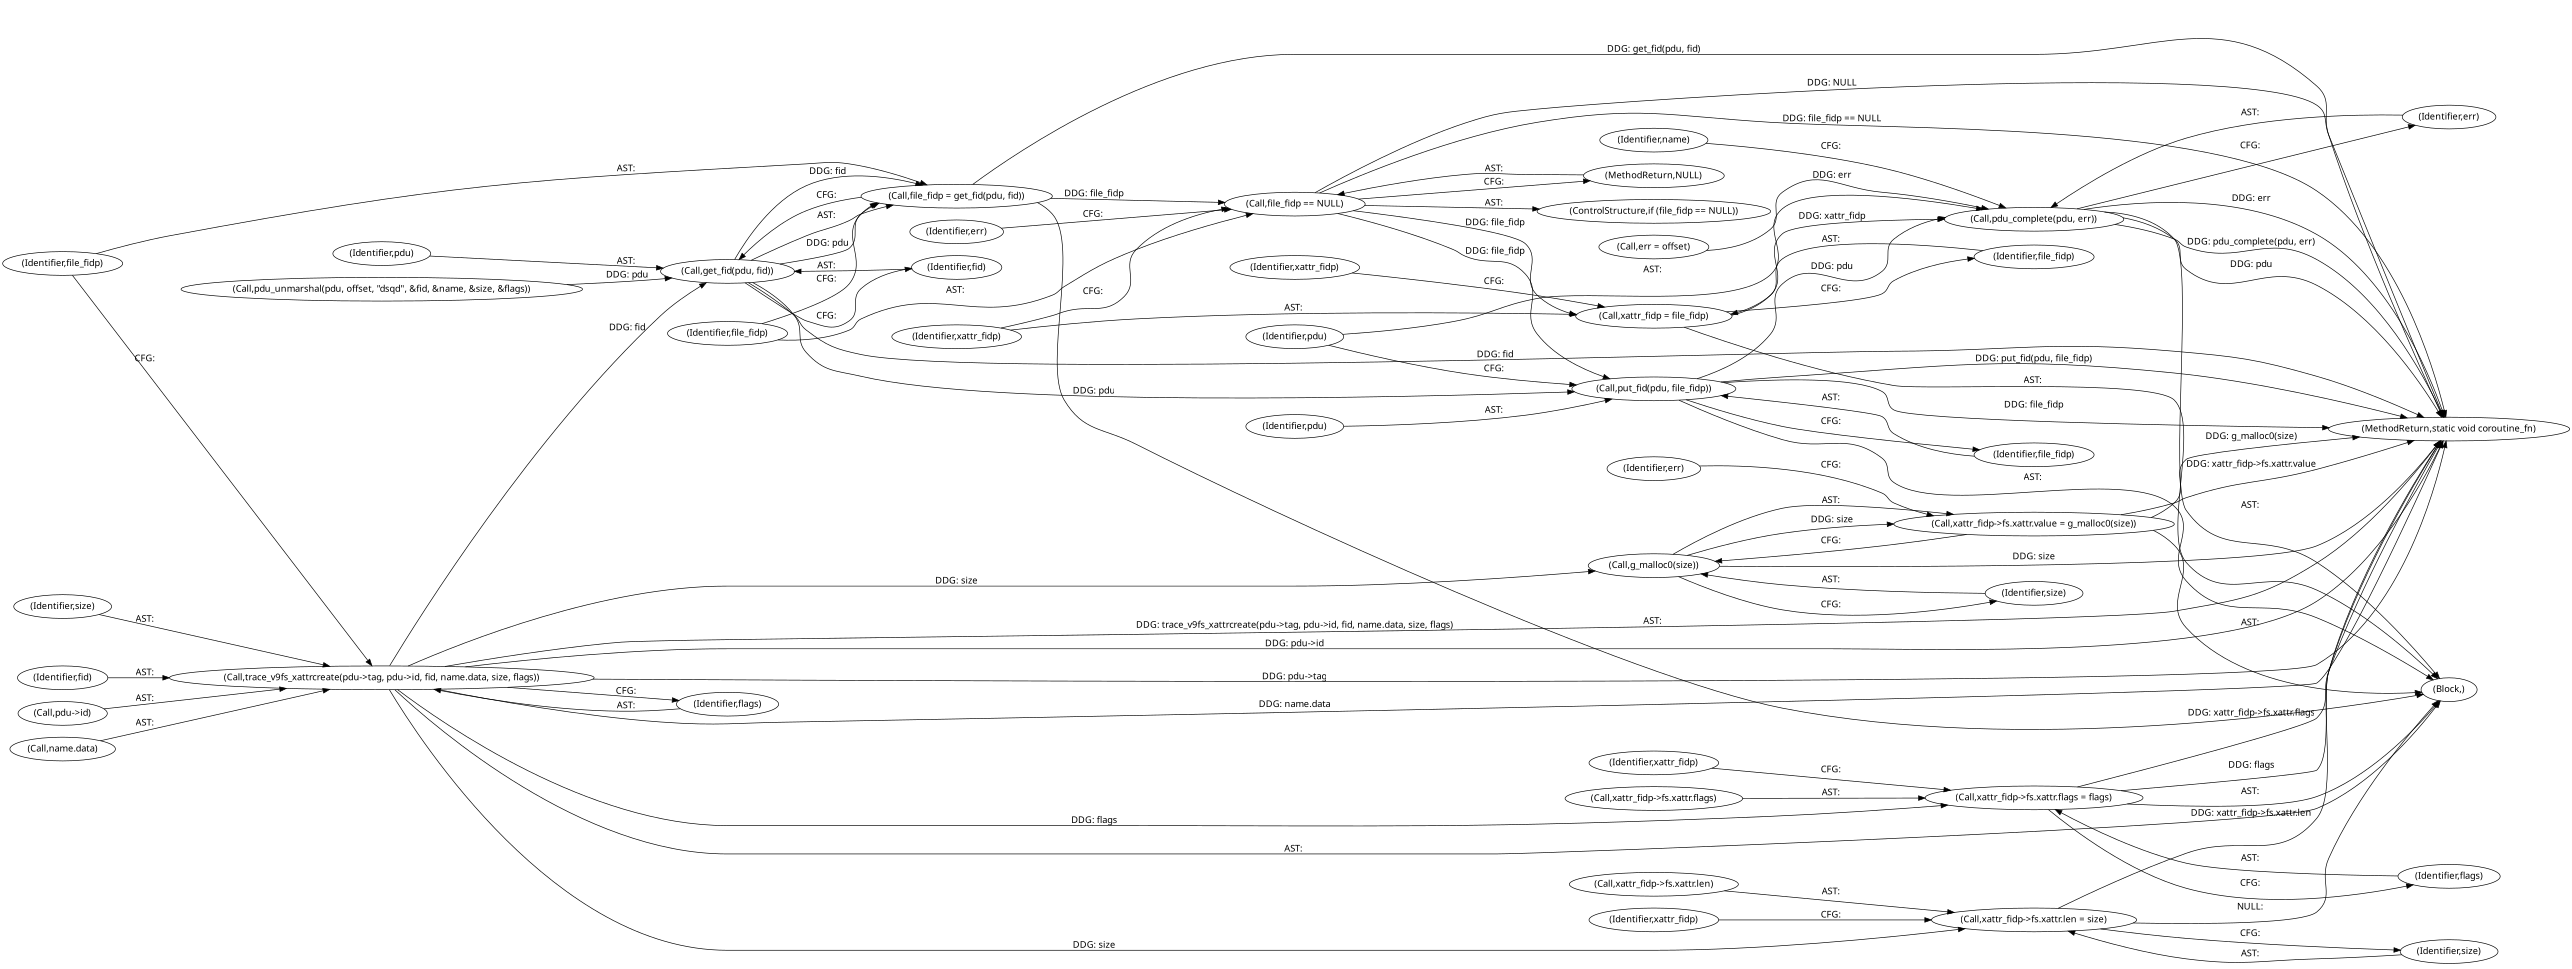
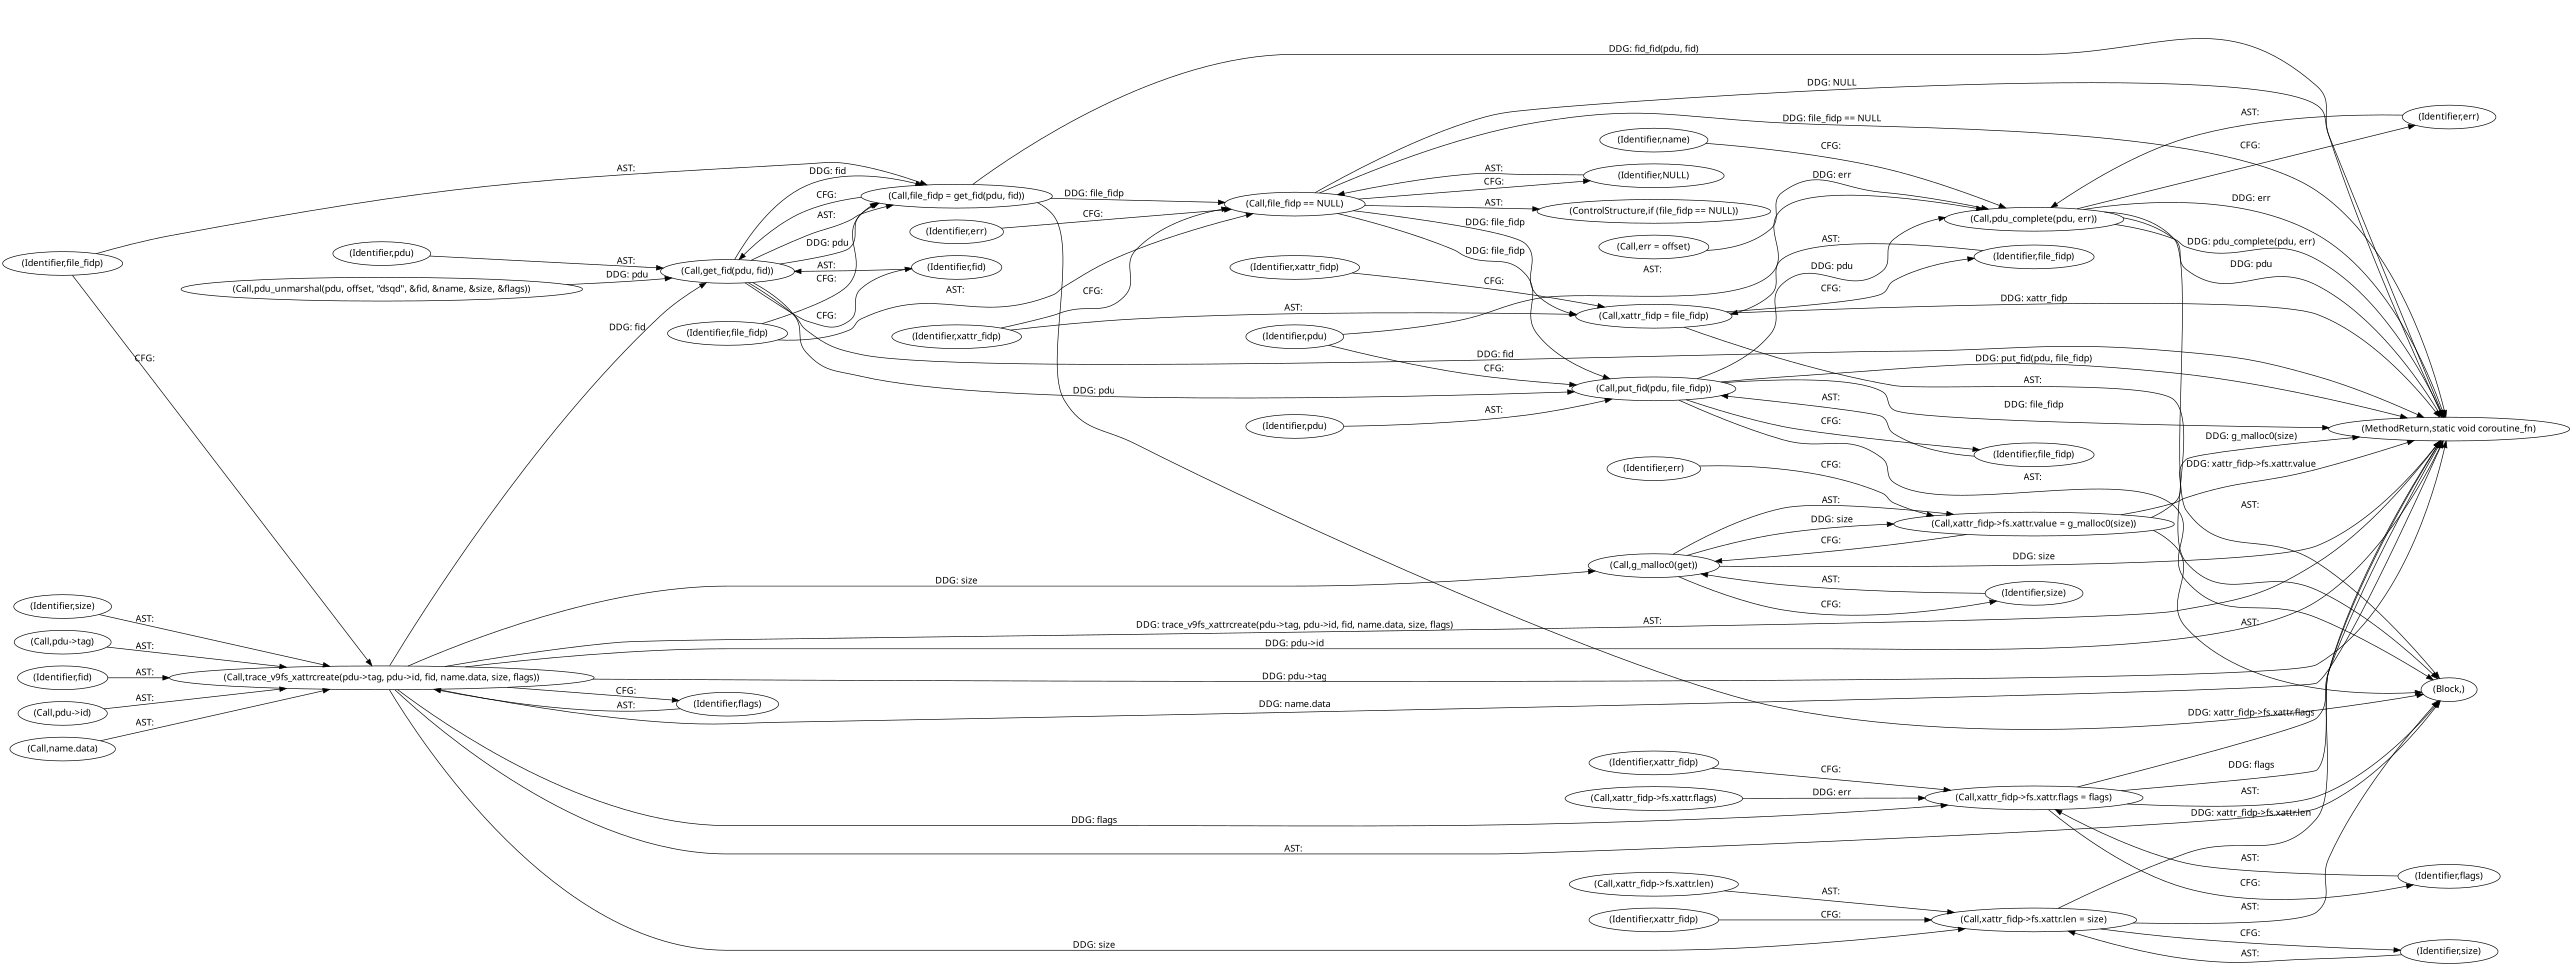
(1654, 49) -> (1654, 49)
(1654, 176) -> (1654, 176)
(1805, 227) -> (2101, 304)
(1654, 566) -> (1654, 566)
none -> (63, 642)
(1832, 793) -> (1832, 793)
(2251, 907) -> (2251, 907)
